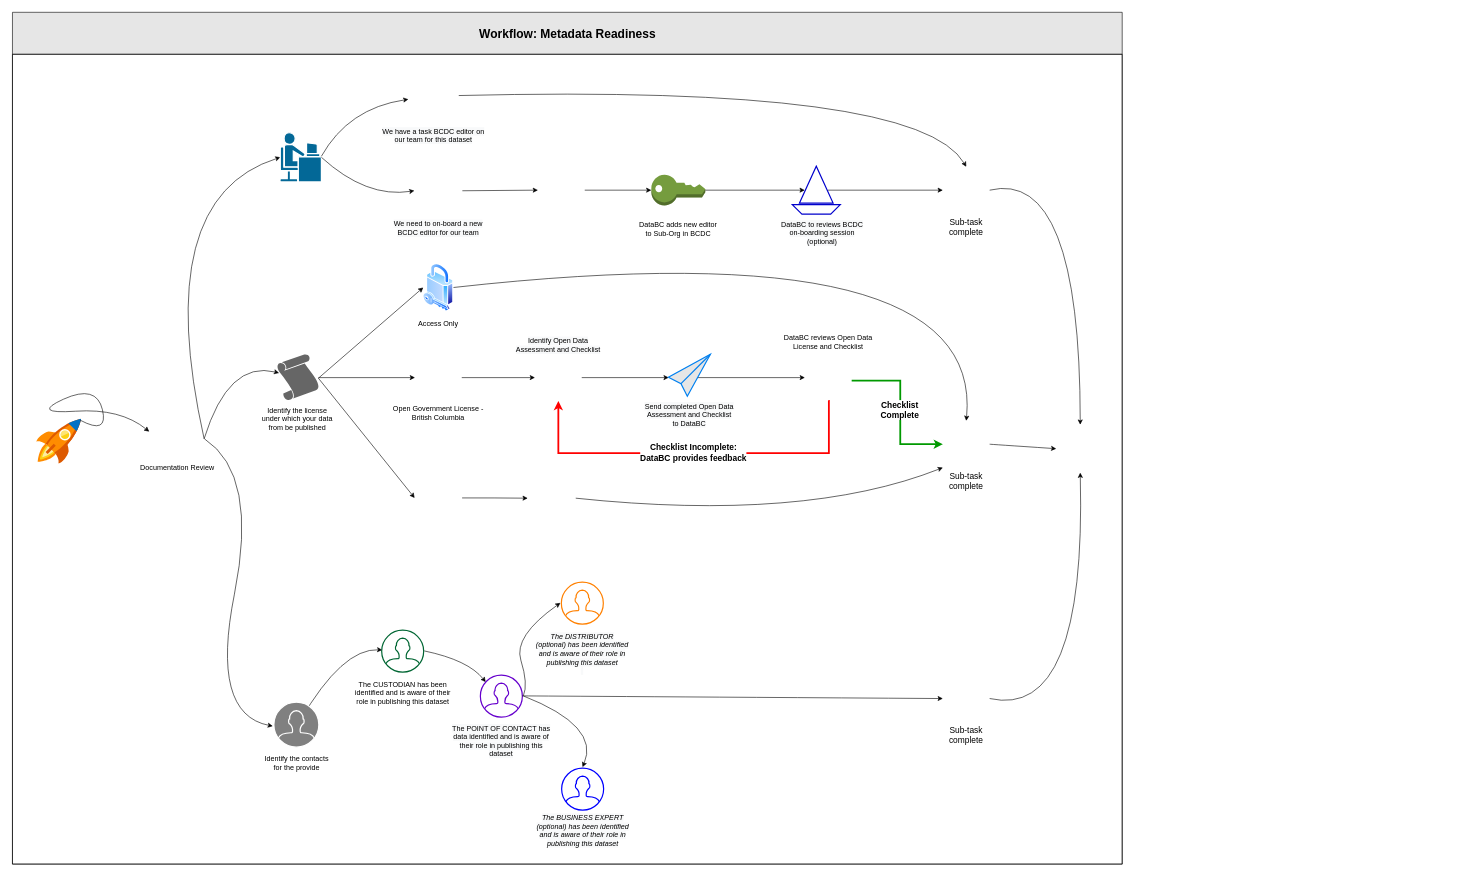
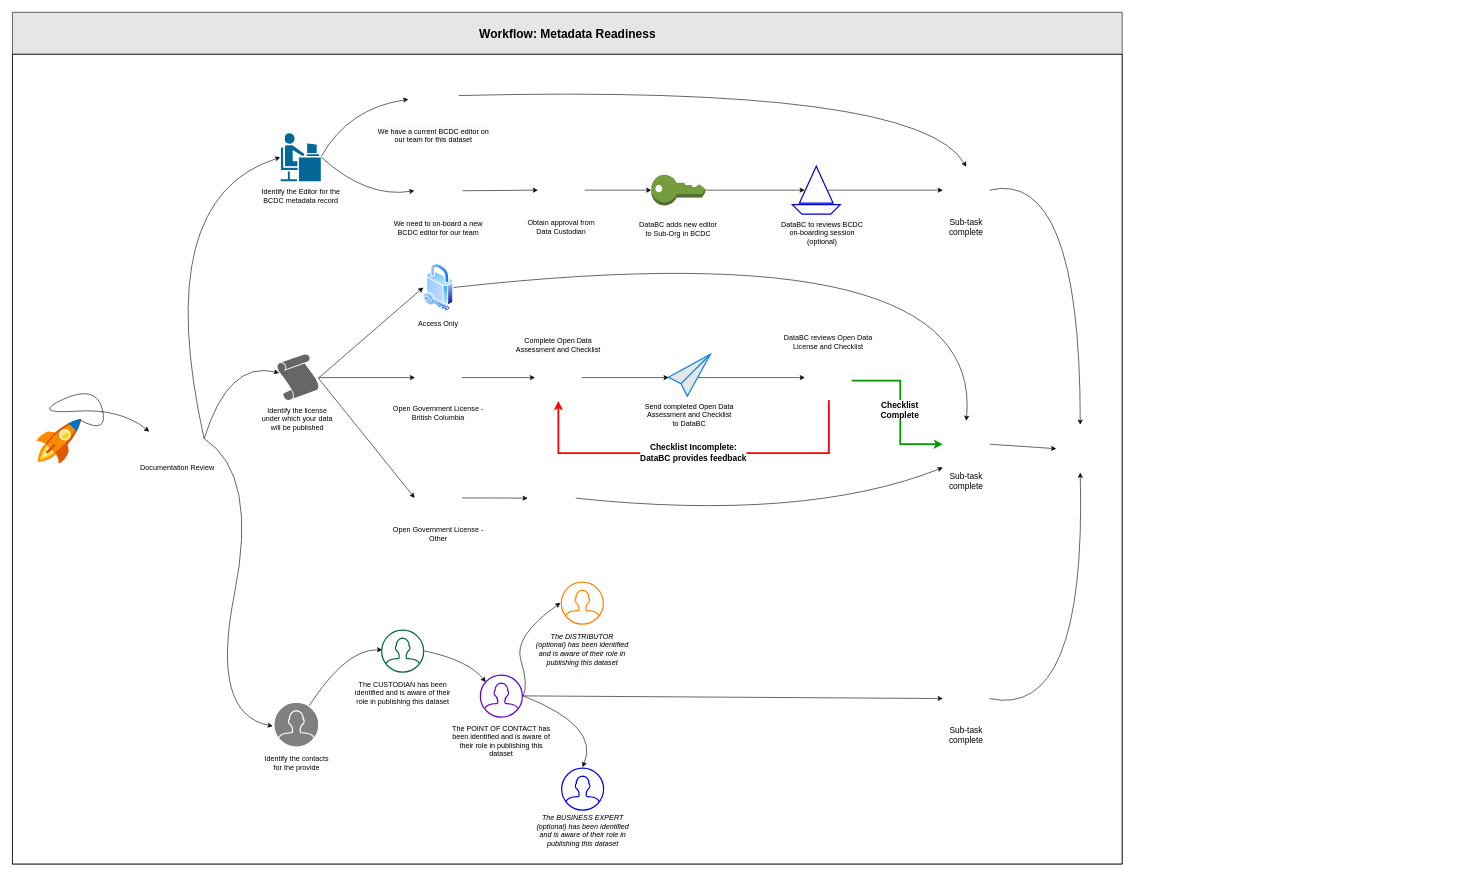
(434, 127) -> (434, 127)
none -> (301, 196)
none -> (561, 227)
(558, 345) -> (558, 345)
(297, 419) -> (297, 419)
none -> (438, 534)
(501, 741) -> (501, 741)
